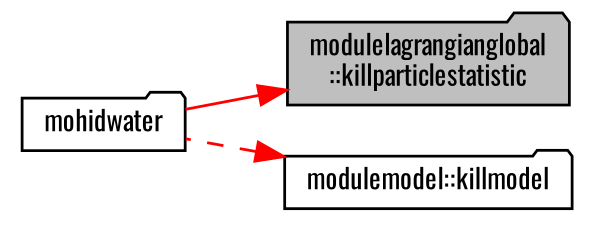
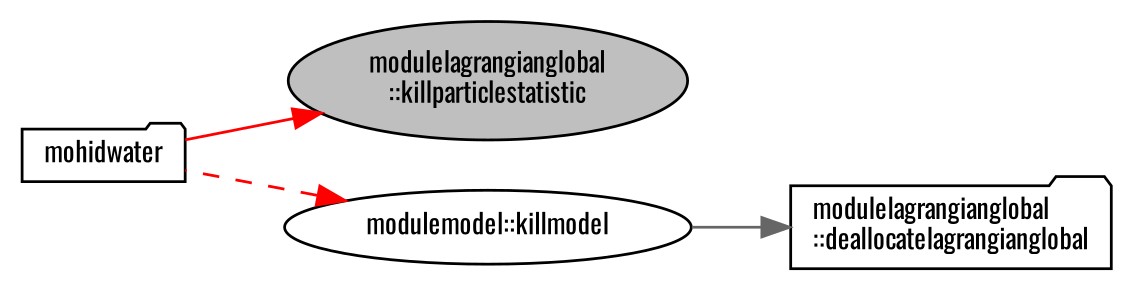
(428, 64) -> (488, 81)
(428, 182) -> (488, 227)
none -> (951, 227)
